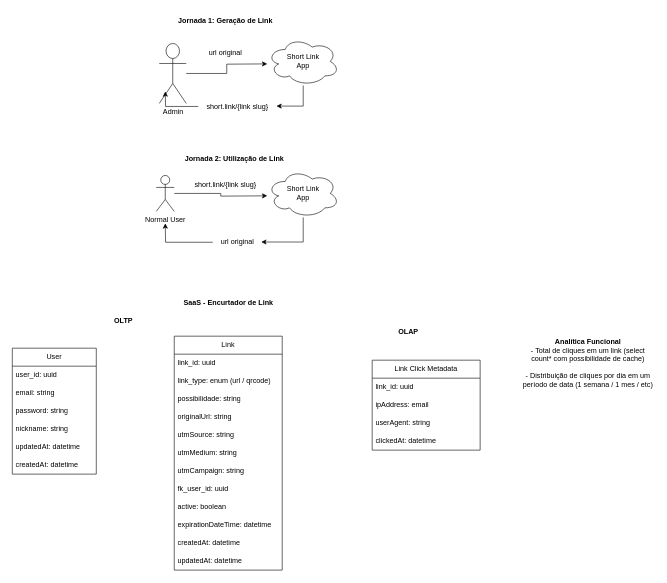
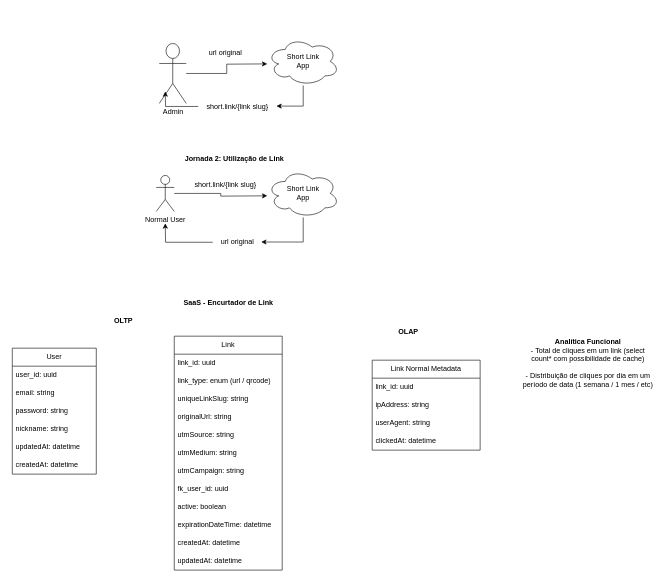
(225, 21) -> none
(426, 369) -> (426, 369)
(214, 399) -> (217, 399)
(403, 405) -> (406, 405)
